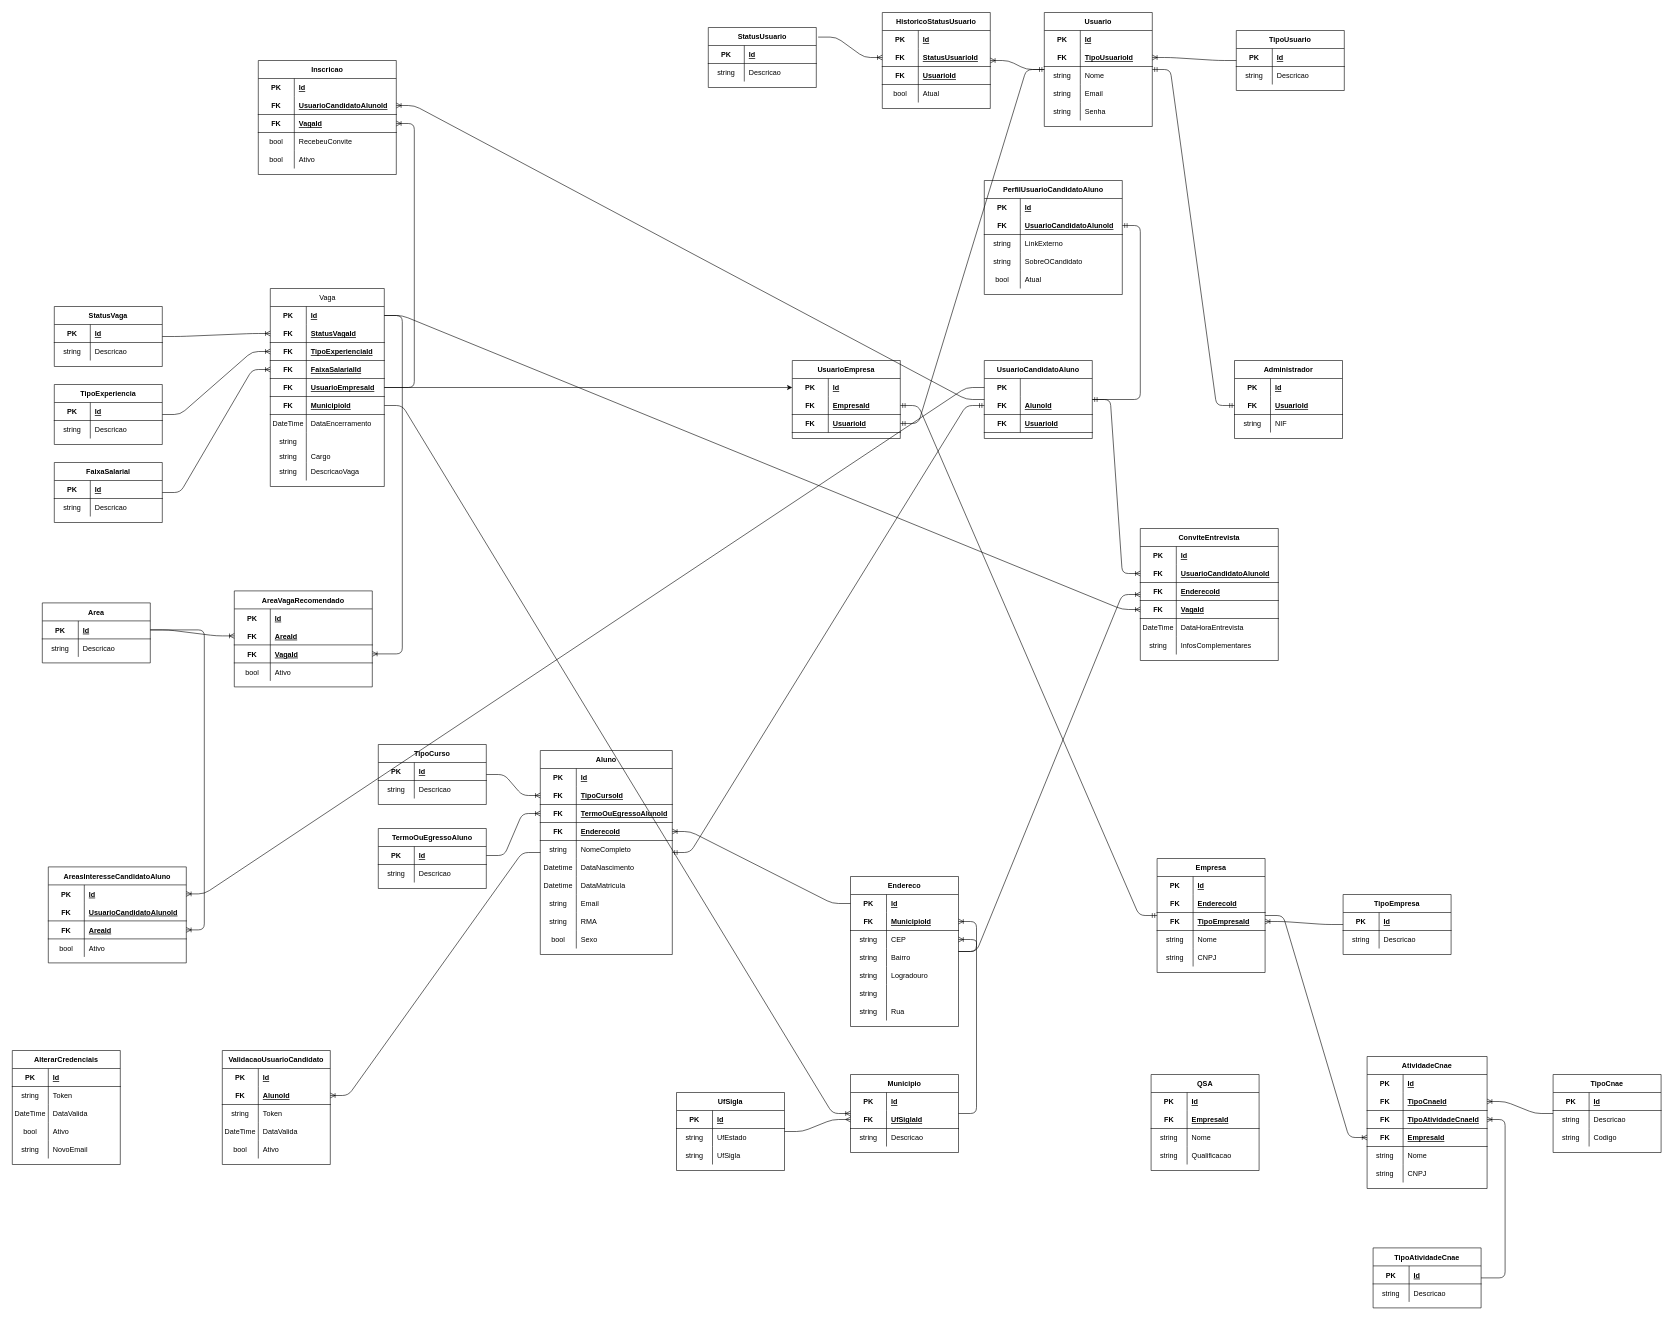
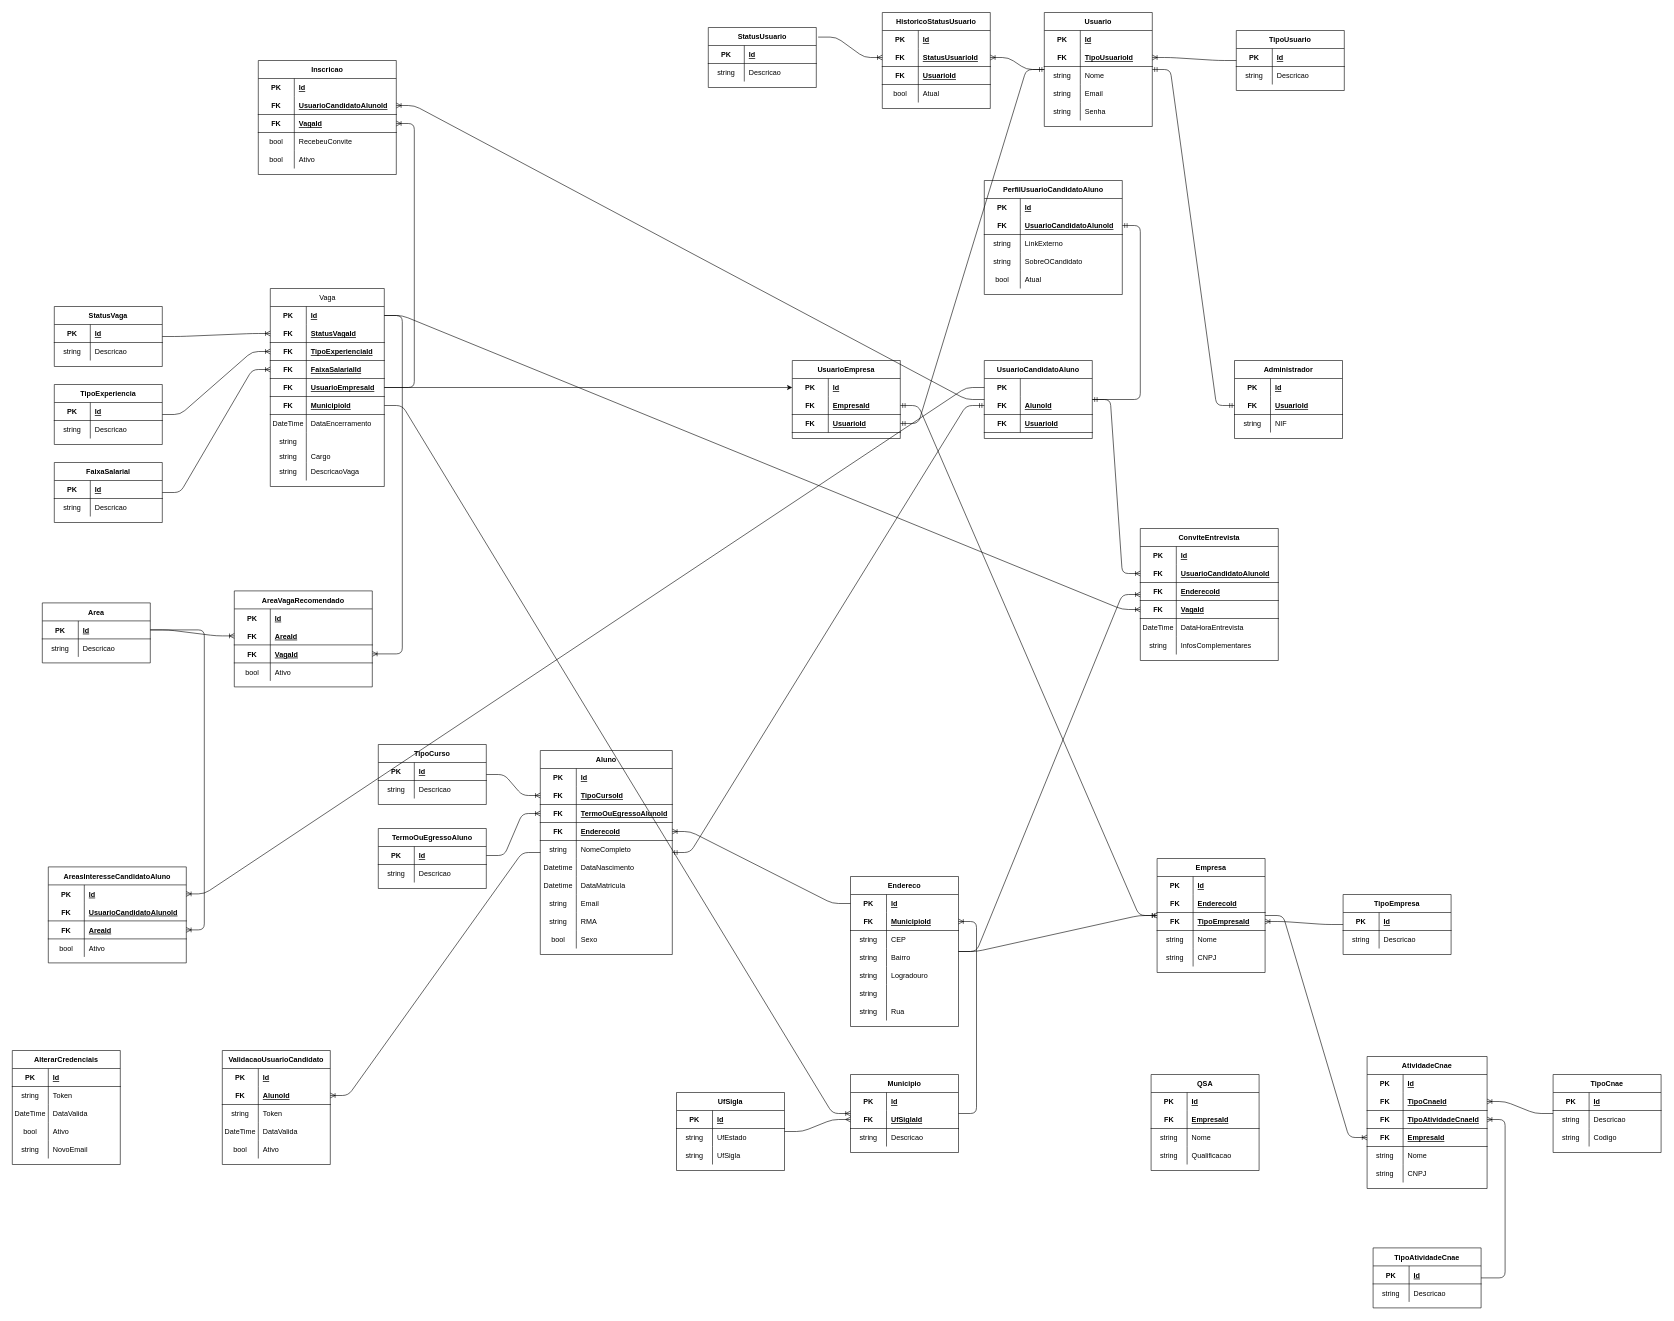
(1008, 61) -> (1008, 58)
(968, 939) -> (1059, 933)
